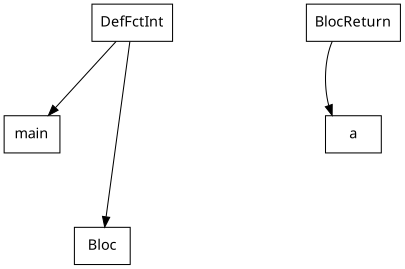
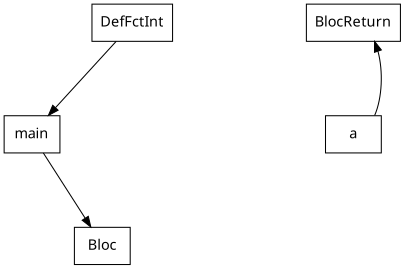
(326, 73) -> (381, 84)
(118, 129) -> (64, 186)
